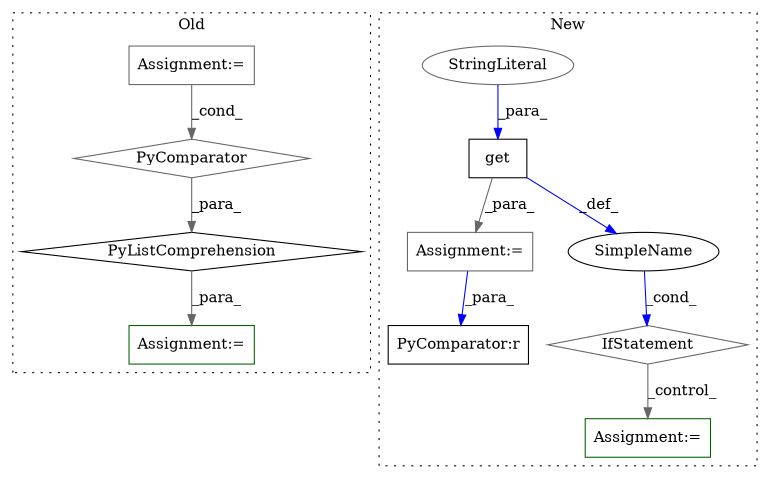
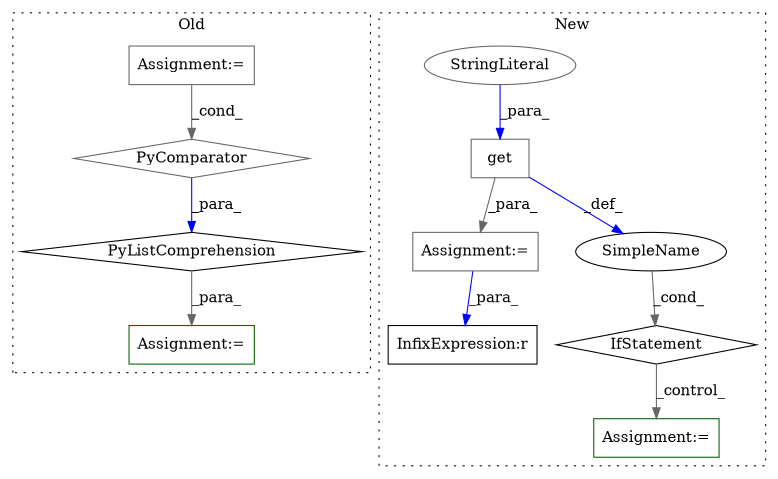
(498, 158) -> (500, 158)
(192, 200) -> (192, 200)
(645, 293) -> (653, 293)
(458, 345) -> (463, 345)
(648, 345) -> (656, 345)
